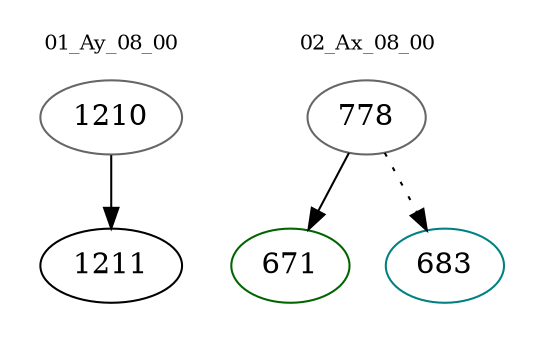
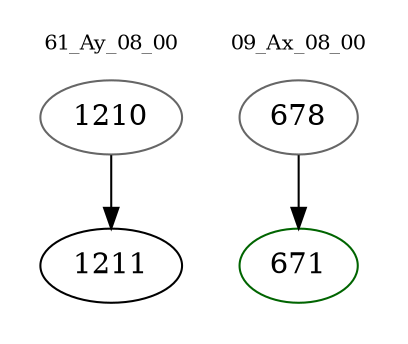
(111, 44) -> (111, 44)
(368, 44) -> (299, 44)
(367, 117) -> (299, 117)
(445, 266) -> none
